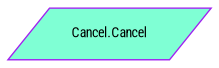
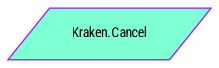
(110, 34) -> (110, 34)
